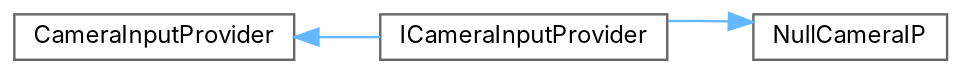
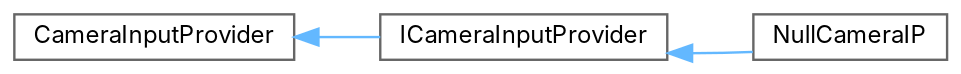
(698, 21) -> (723, 53)
